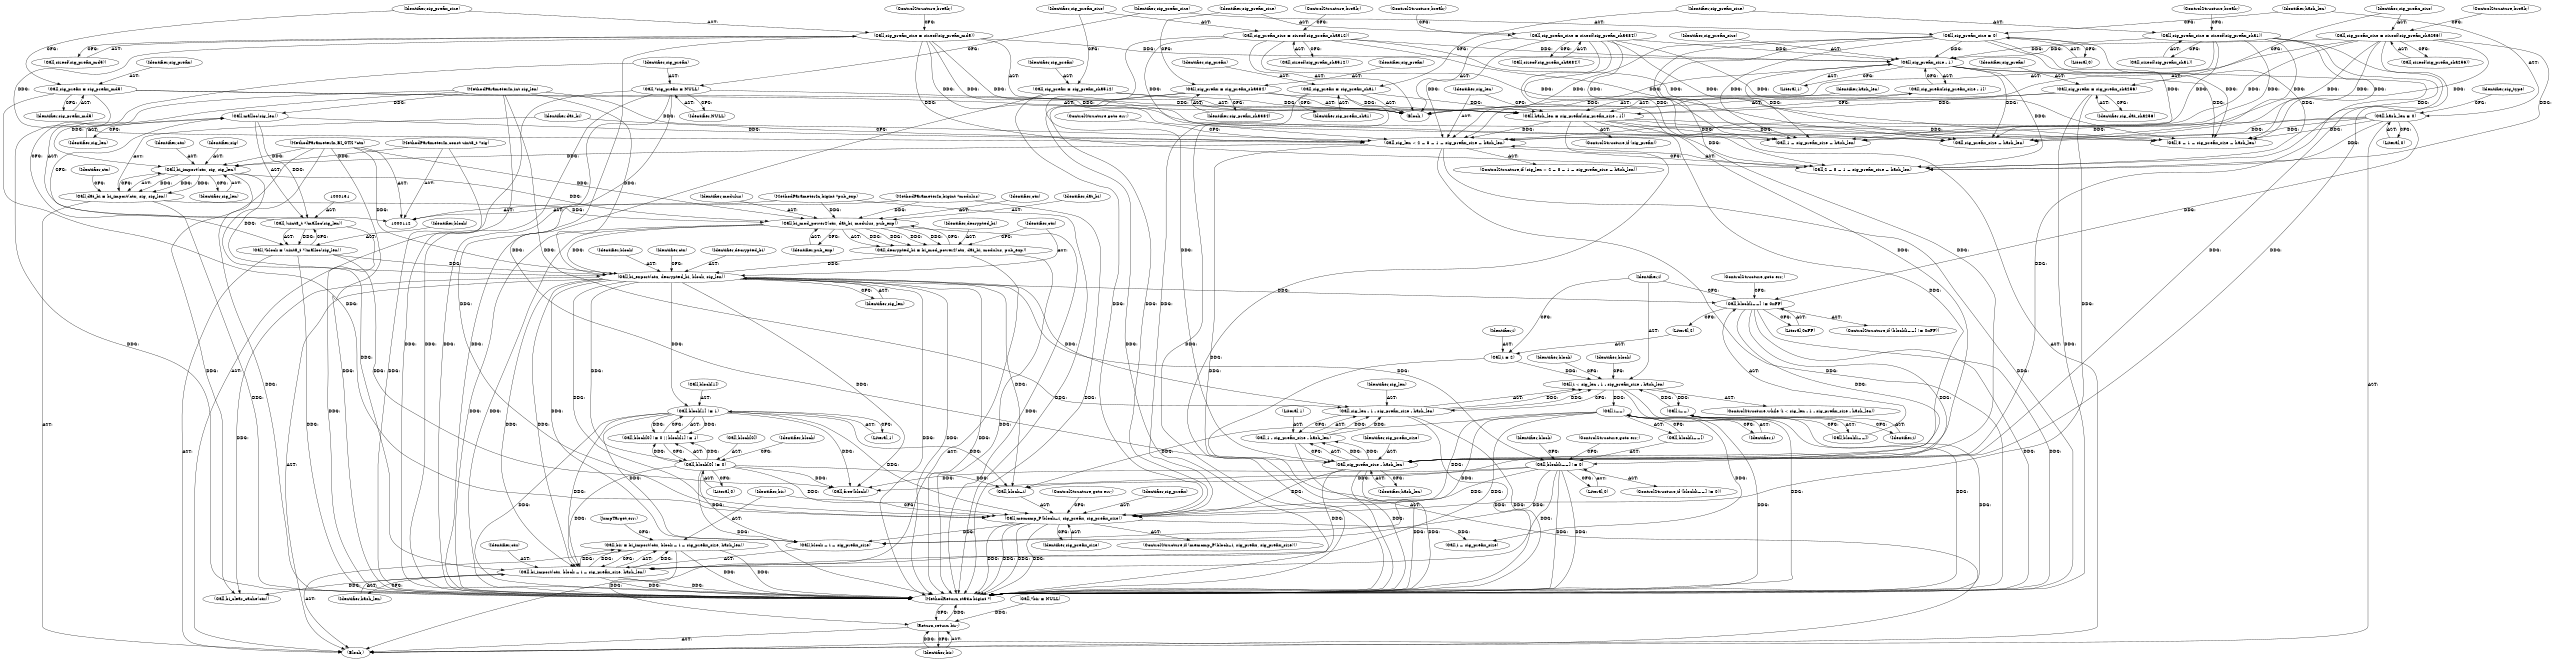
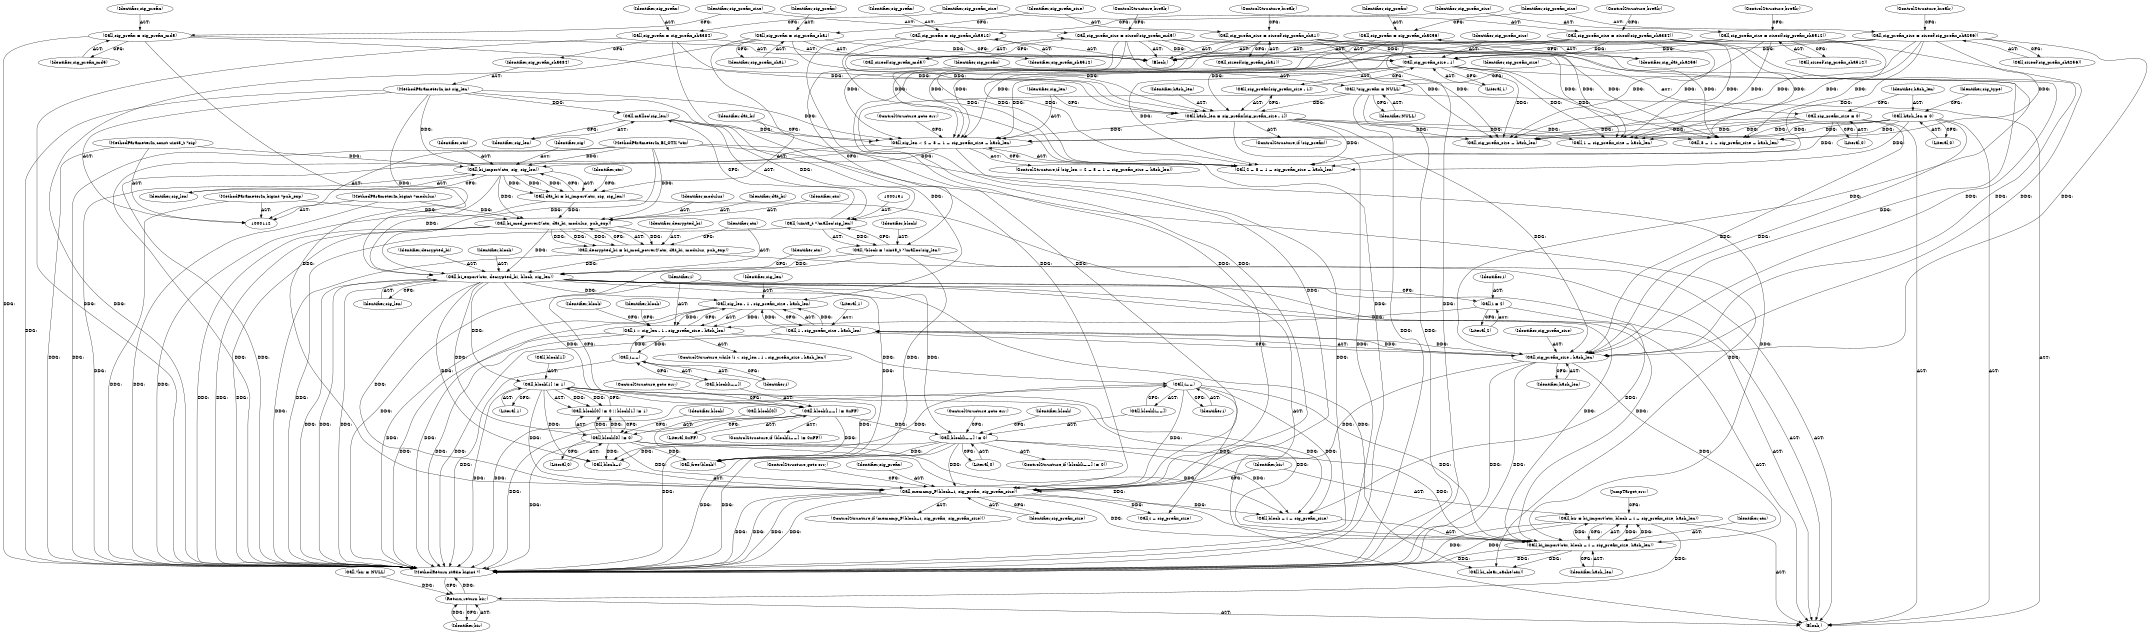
(1950, 48) -> (1136, 56)
none -> (1060, 63)
(1546, 63) -> none
(1192, 104) -> (487, 76)
(2114, 224) -> (1787, 225)
(813, 250) -> none
(1708, 314) -> (1485, 316)
none -> (1262, 537)
